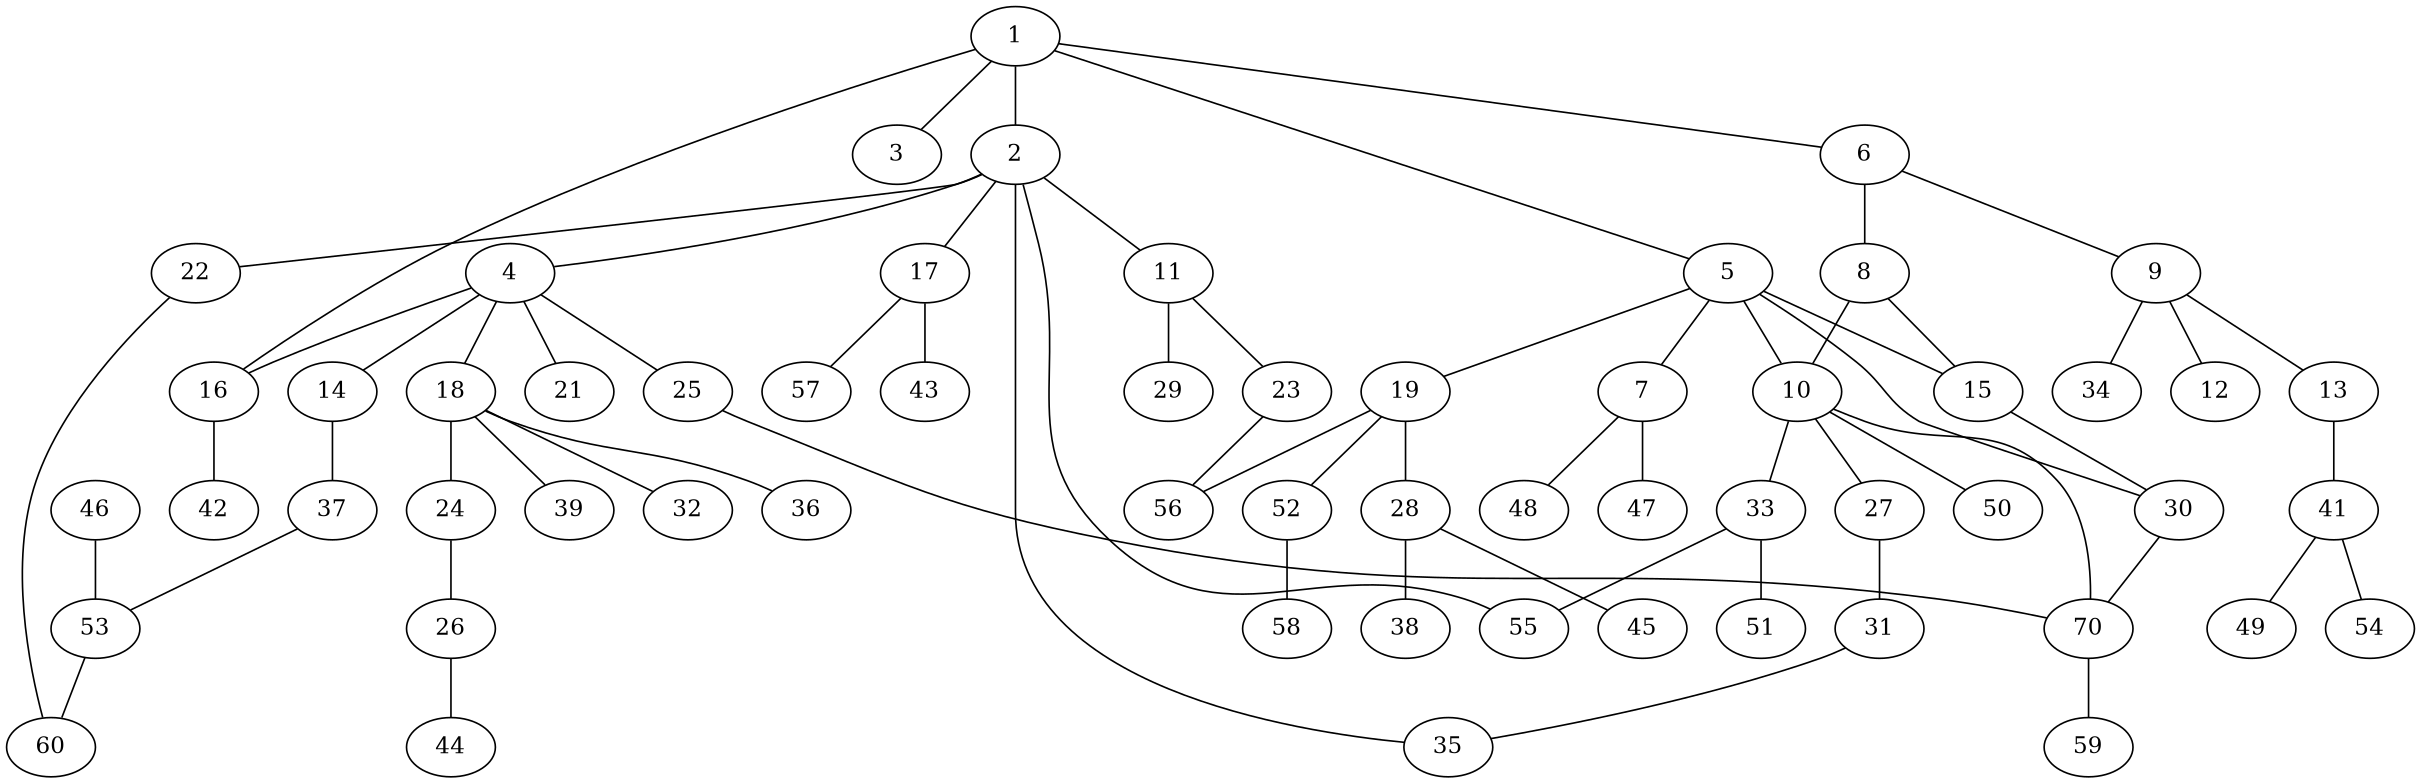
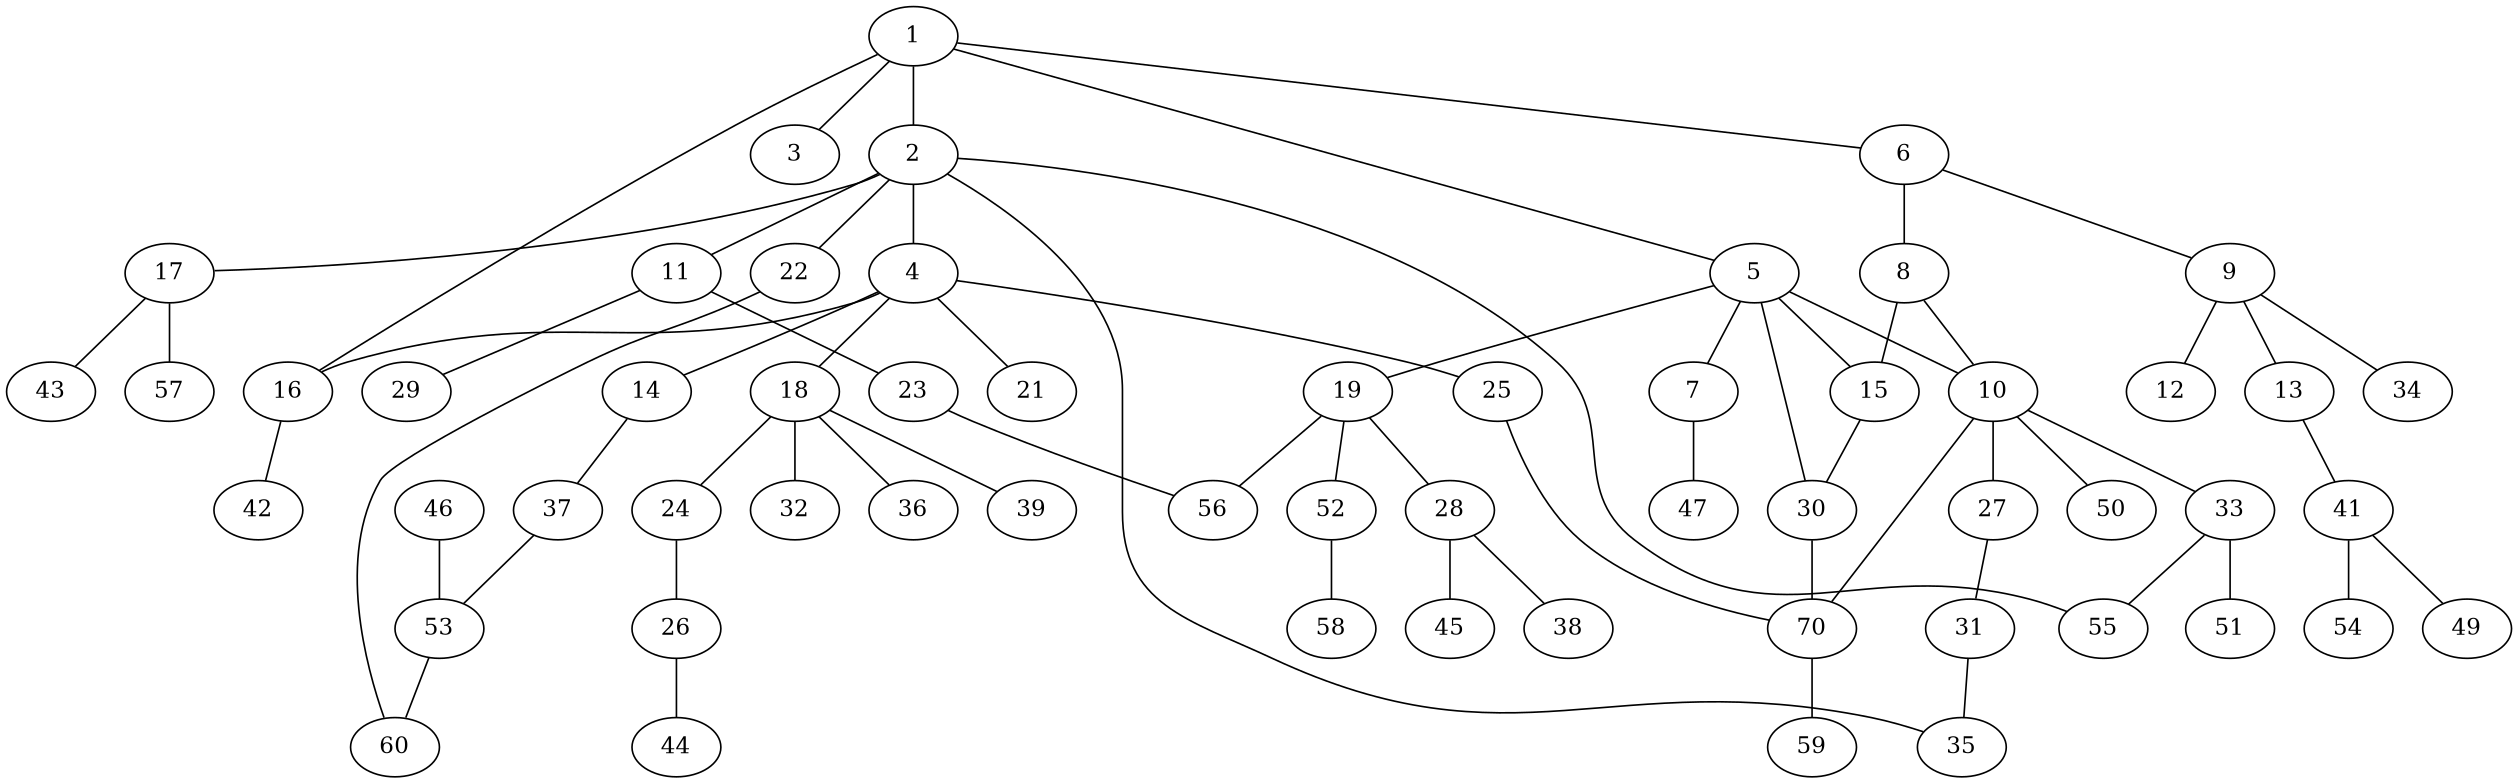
(1524, 510) -> none
